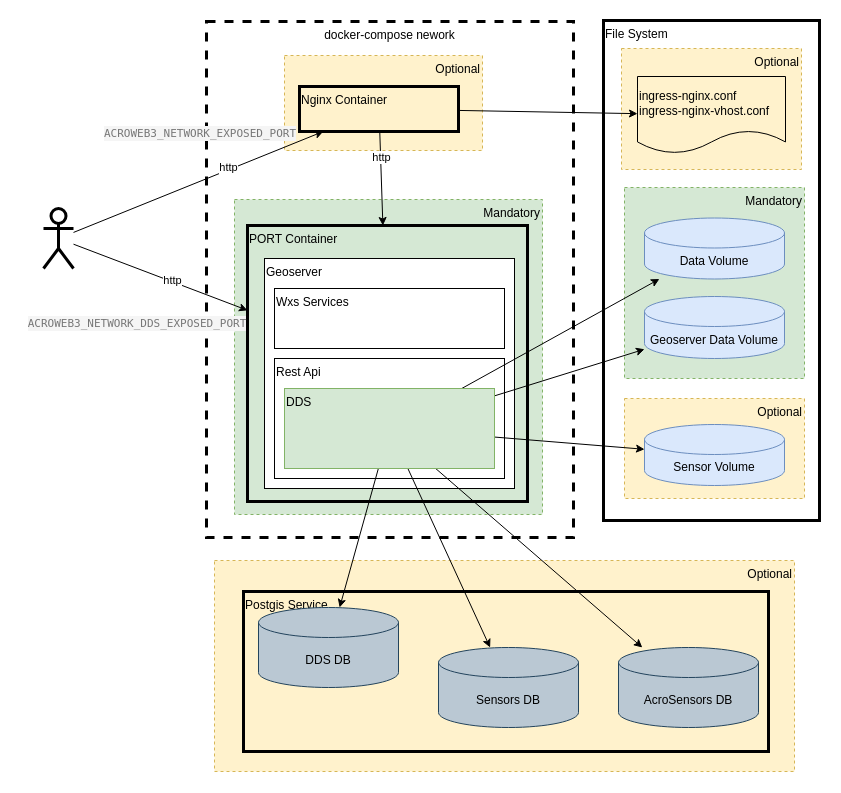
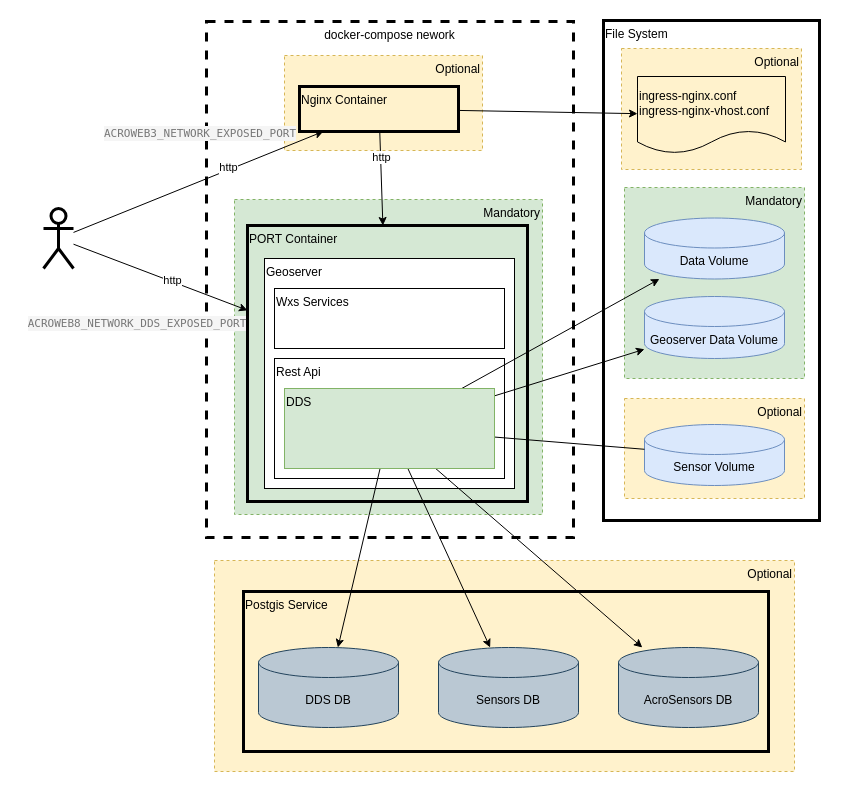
(138, 324) -> (138, 324)
(636, 449) -> (640, 449)
(329, 648) -> (329, 688)
